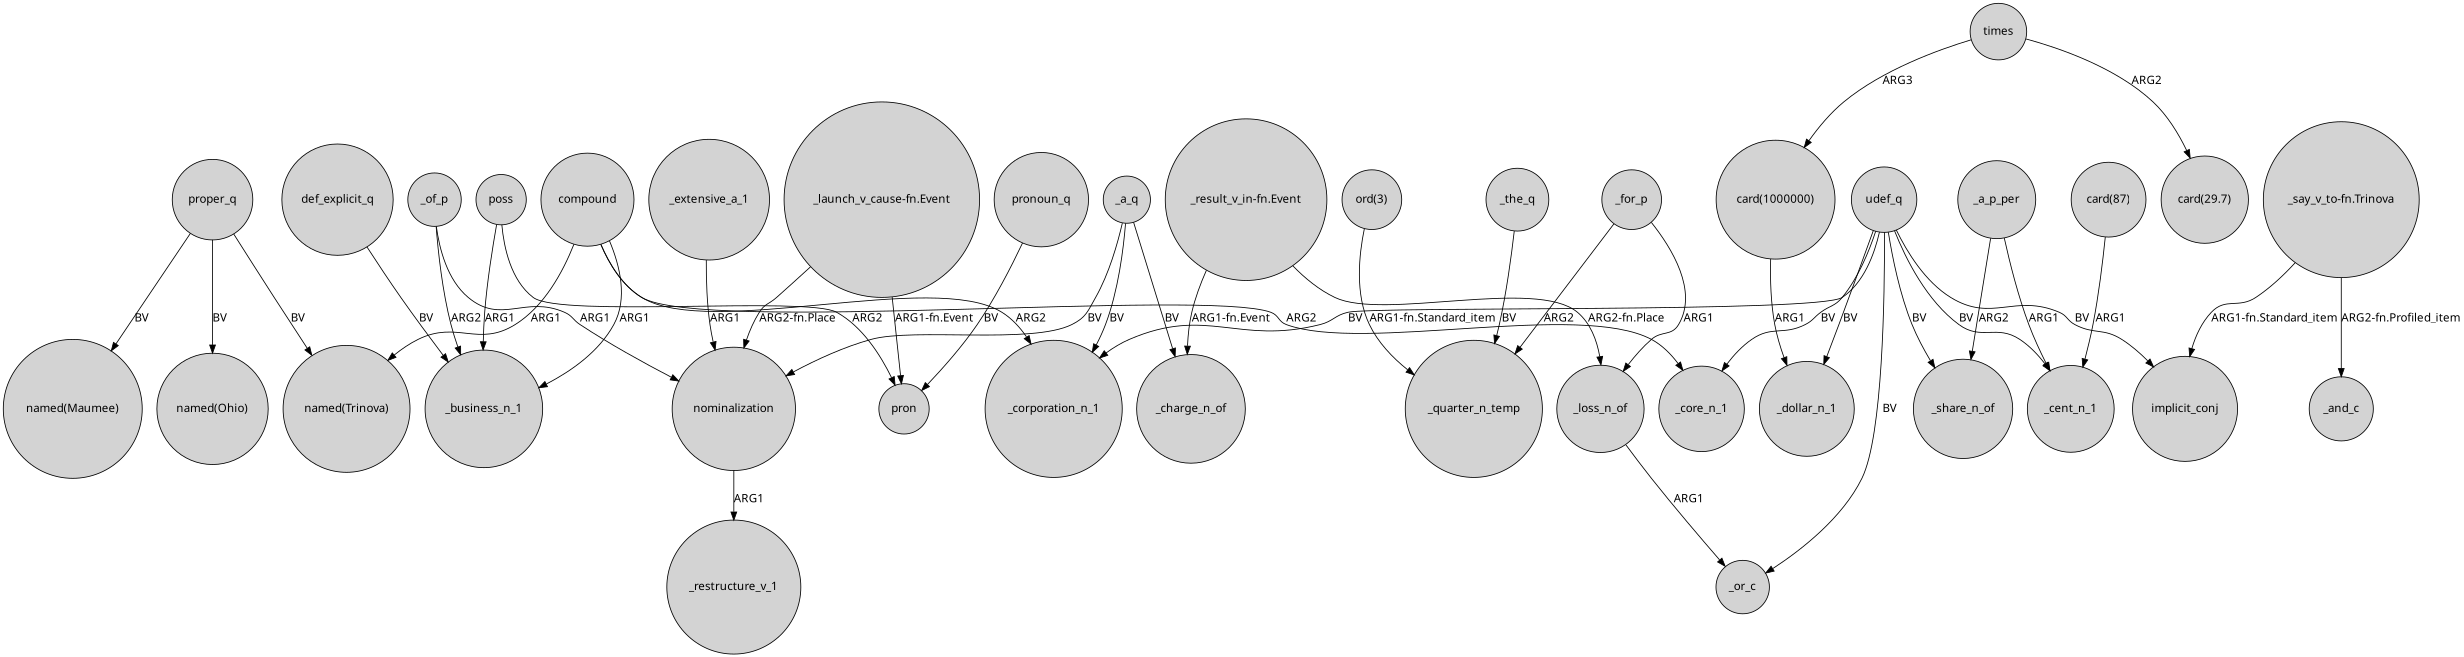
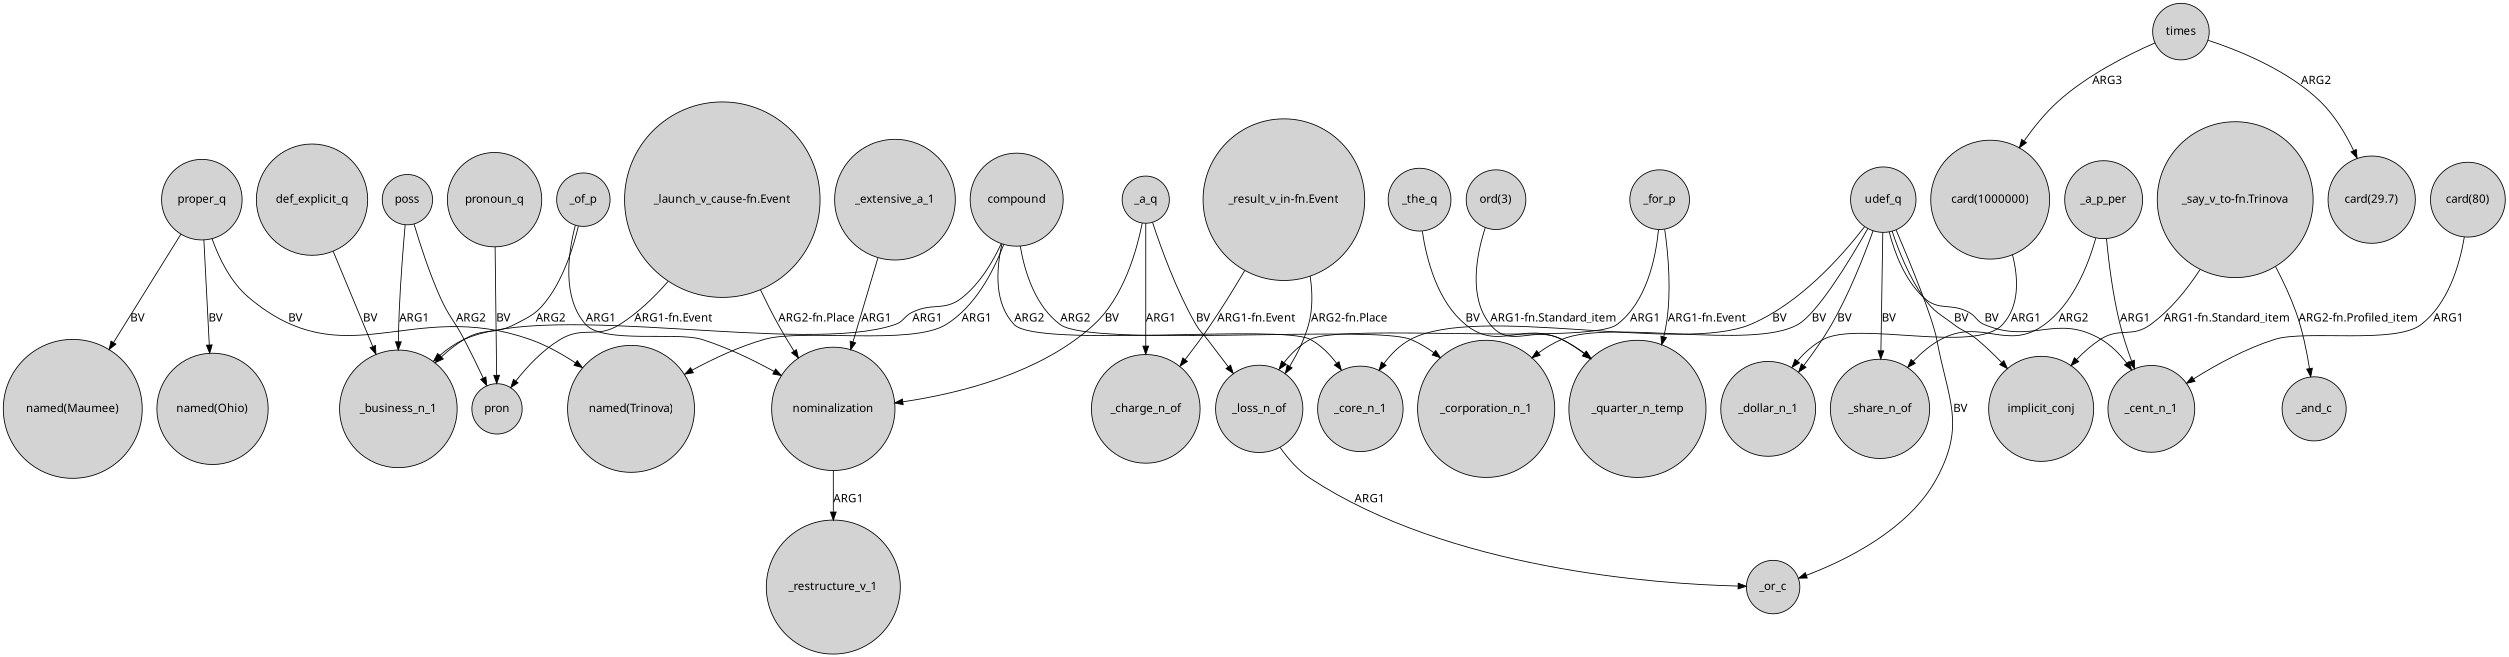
(2109, 200) -> (2468, 200)
(1117, 286) -> (1183, 299)
(1172, 318) -> (1161, 318)
(1559, 318) -> (1707, 318)
